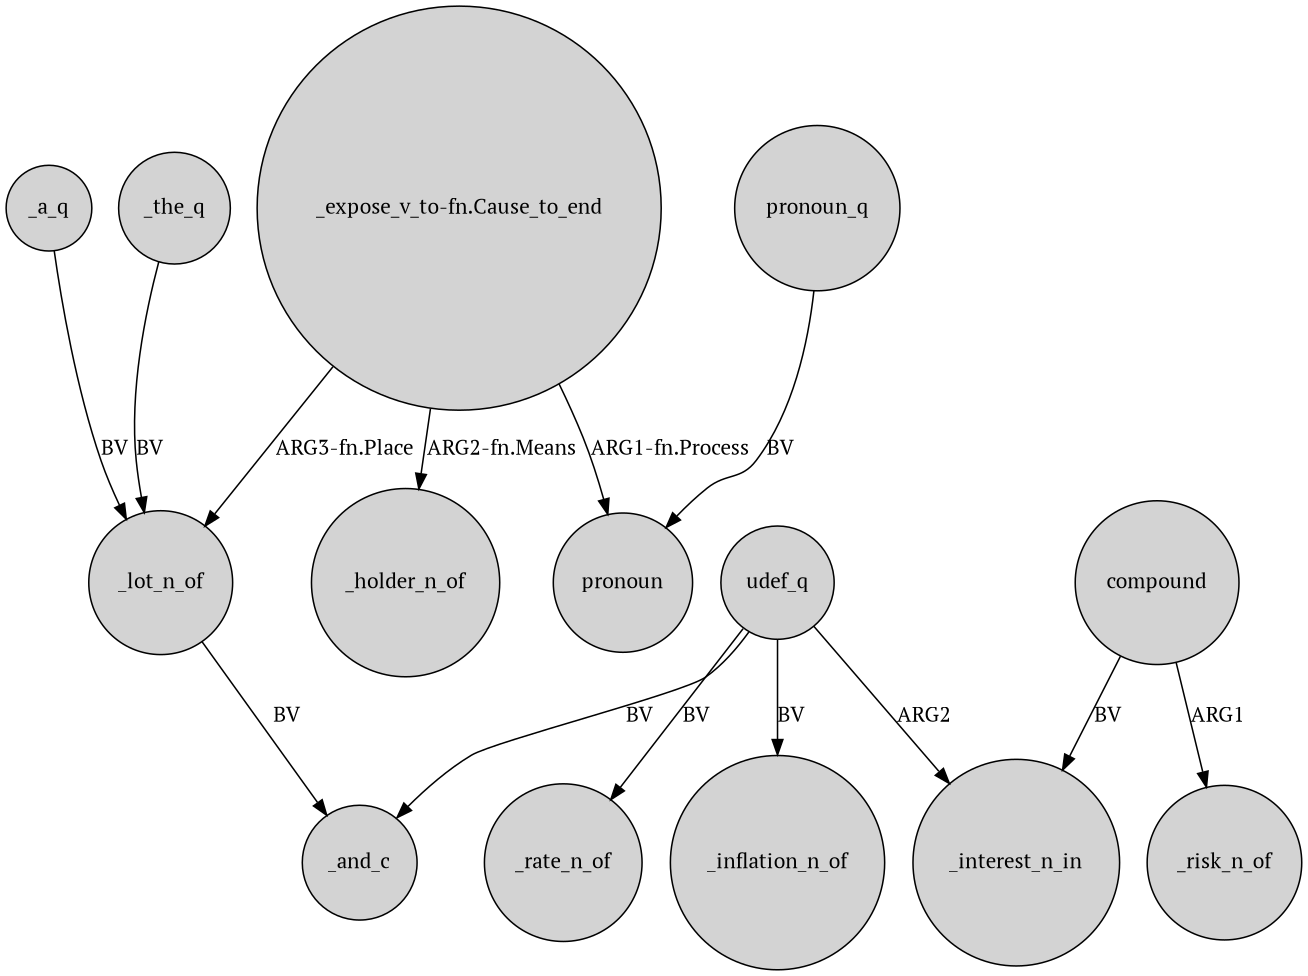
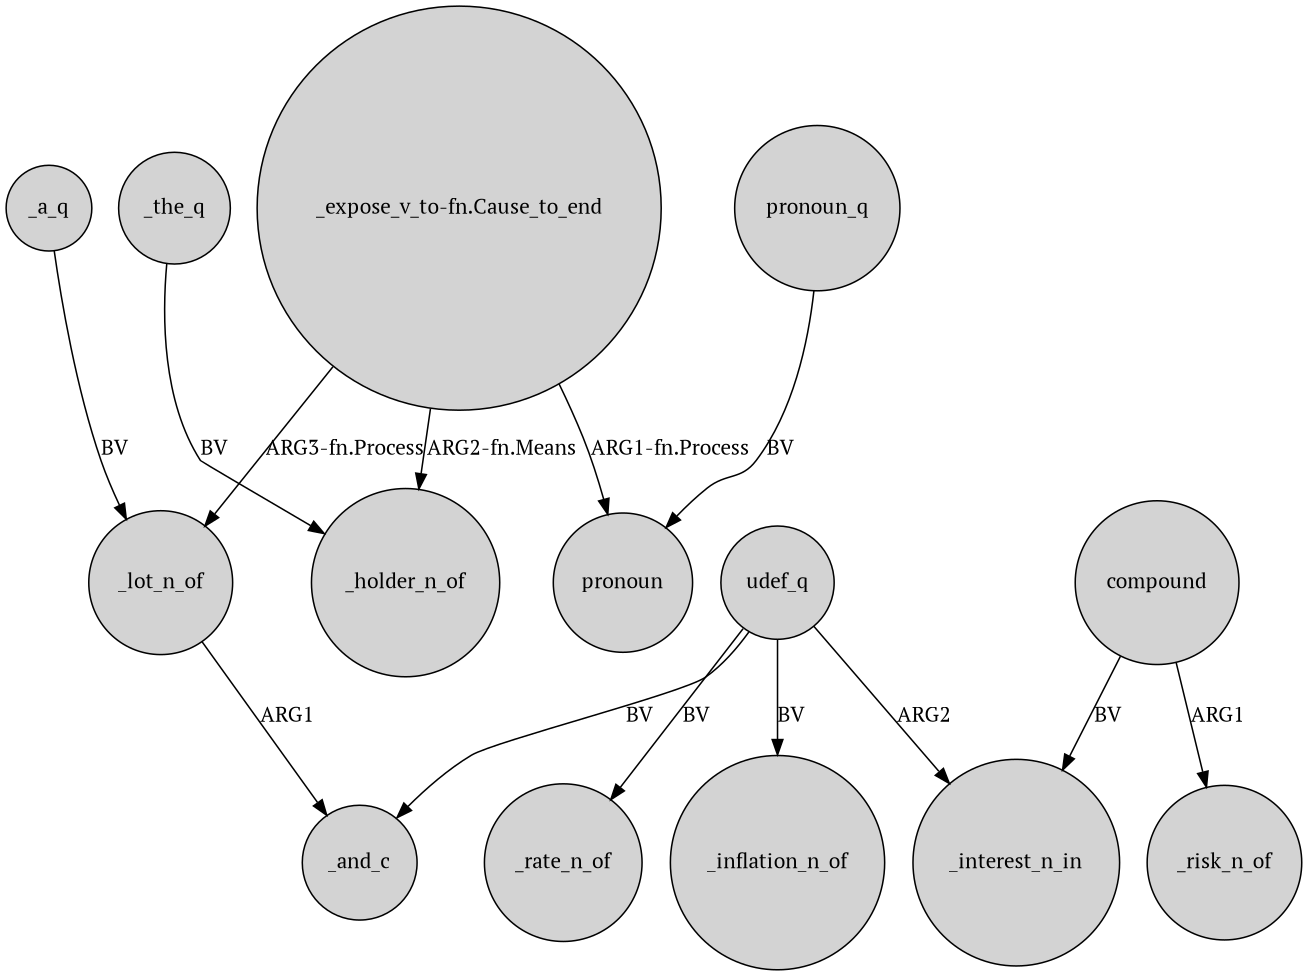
(137, 379) -> (184, 427)
(345, 449) -> (345, 449)
(288, 716) -> (288, 716)
